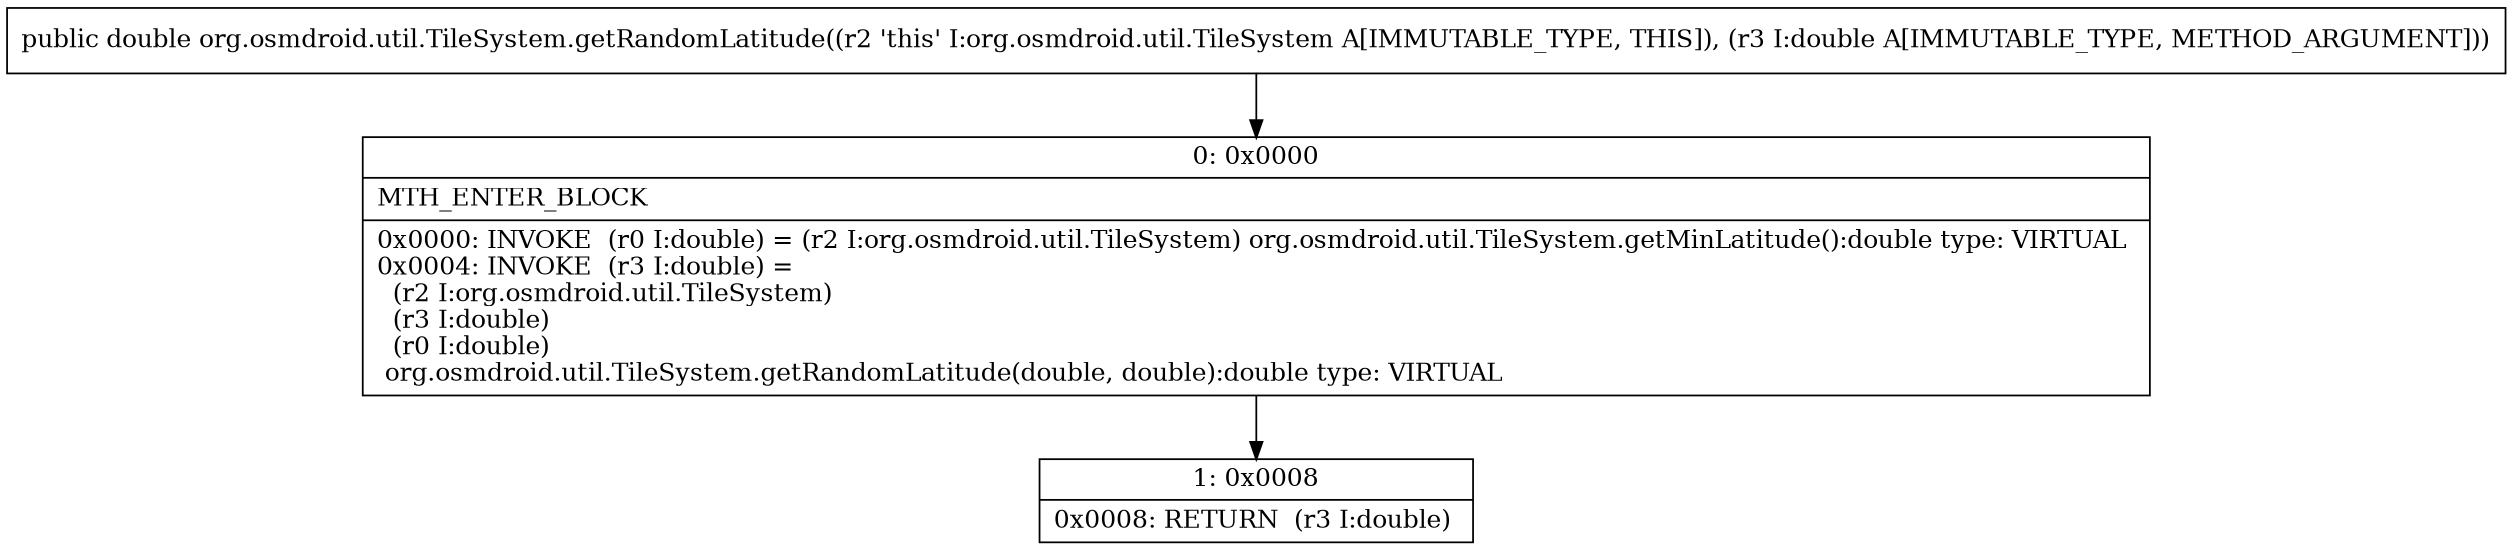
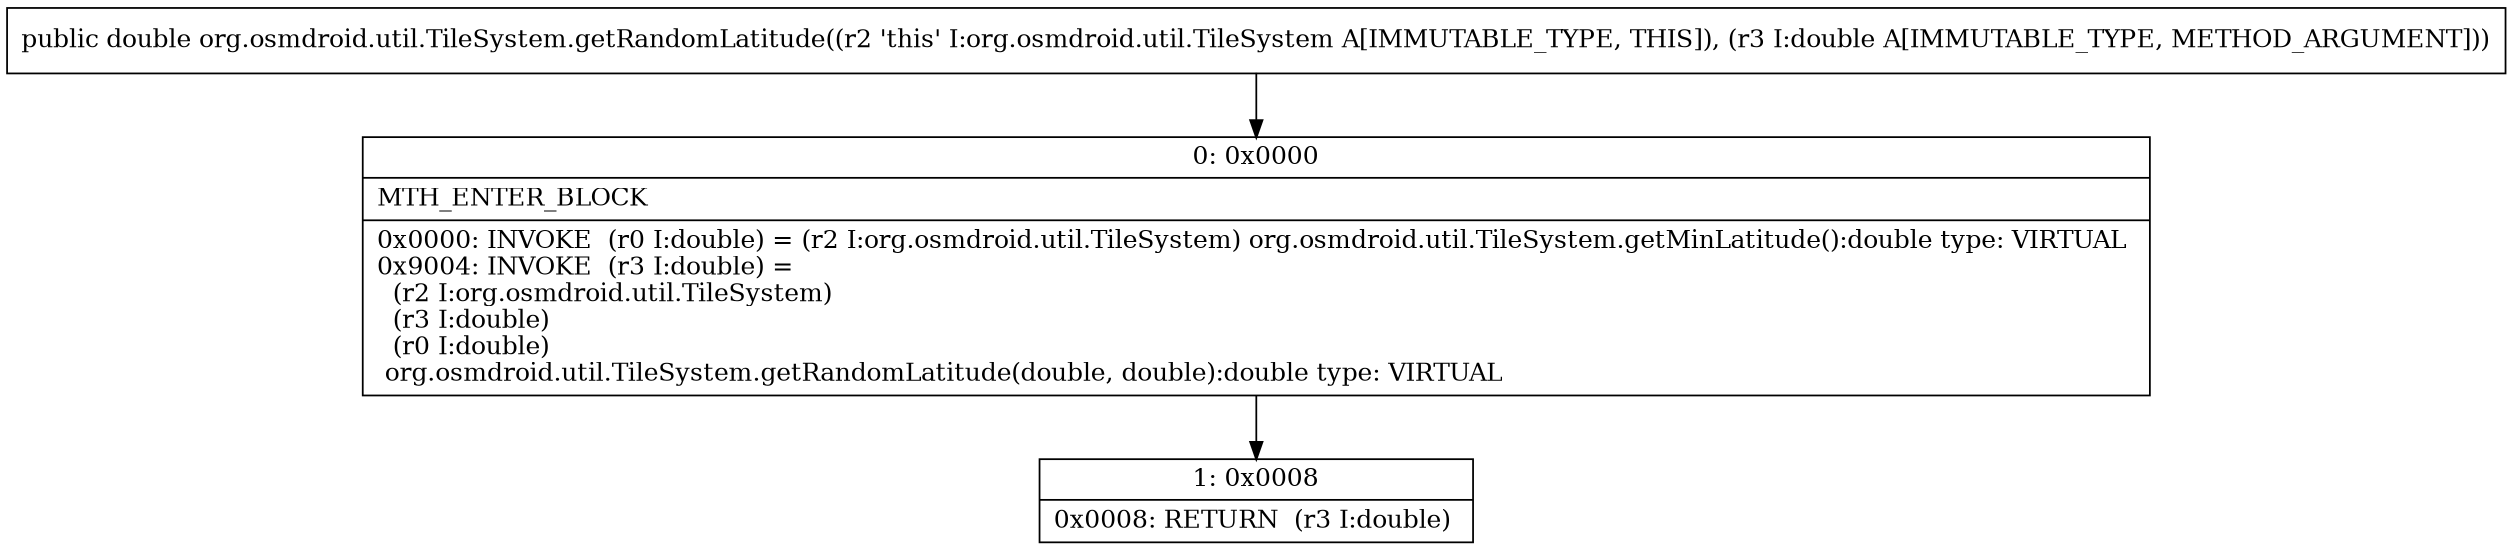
(590, 267) -> (590, 267)
